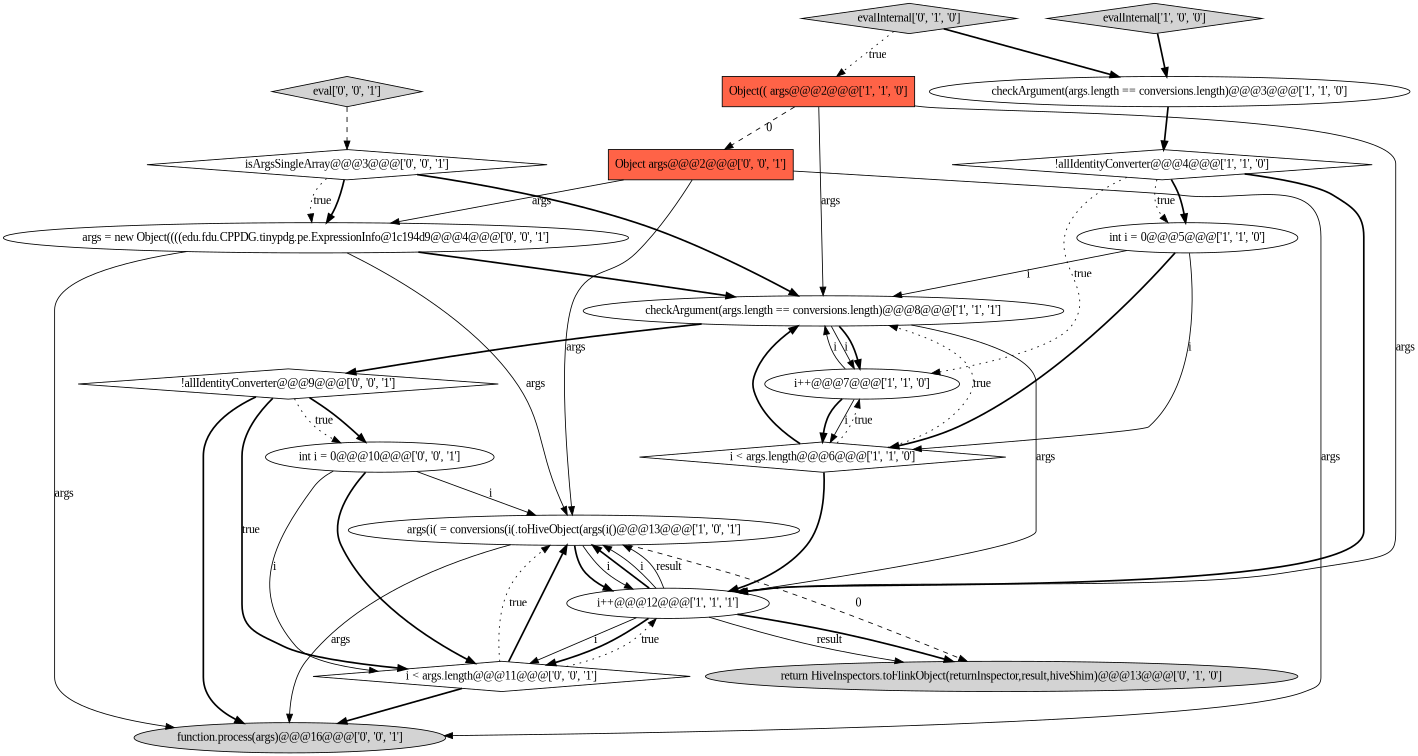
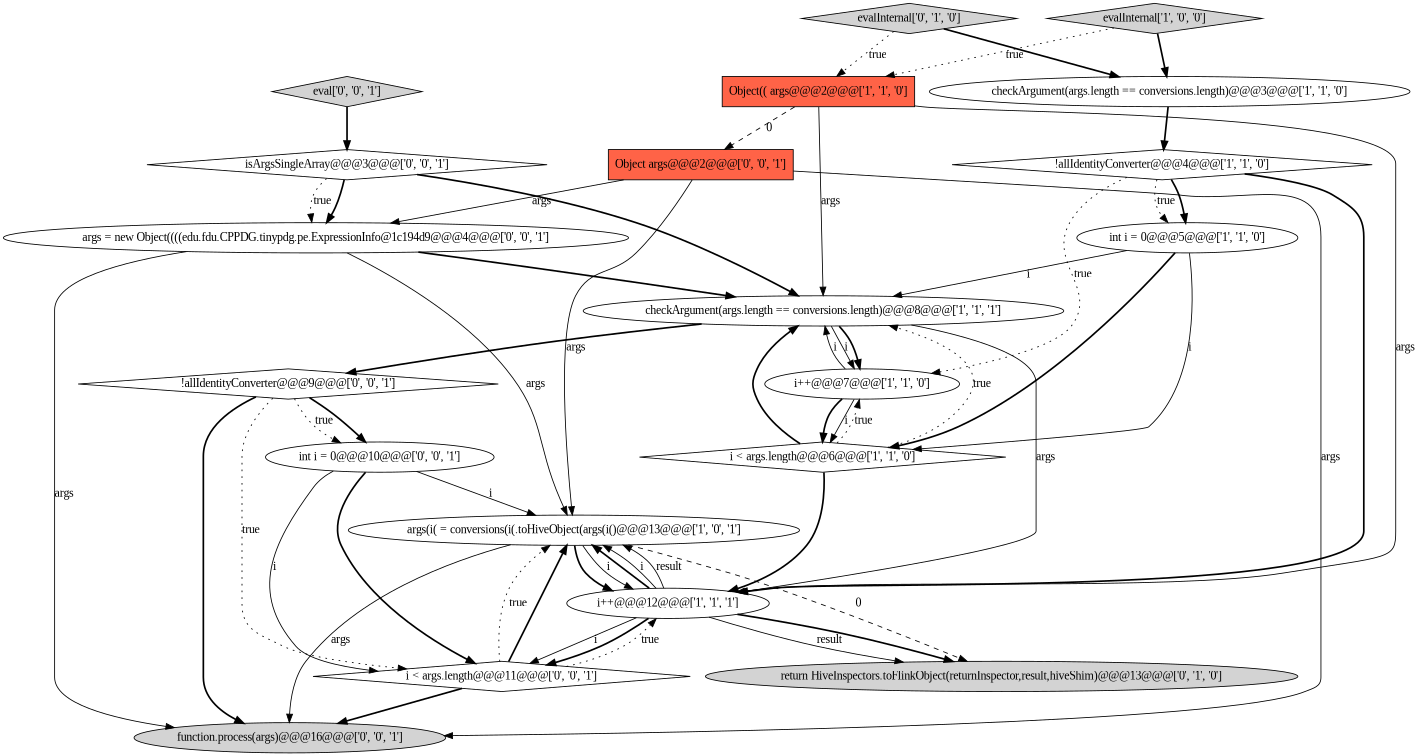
none -> (1004, 51)
(347, 124) -> (347, 124)
(242, 587) -> (242, 587)
